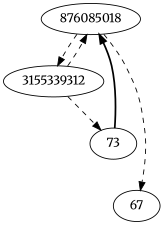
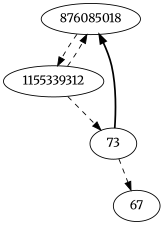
(54, 81) -> (54, 81)
(140, 103) -> (123, 171)
